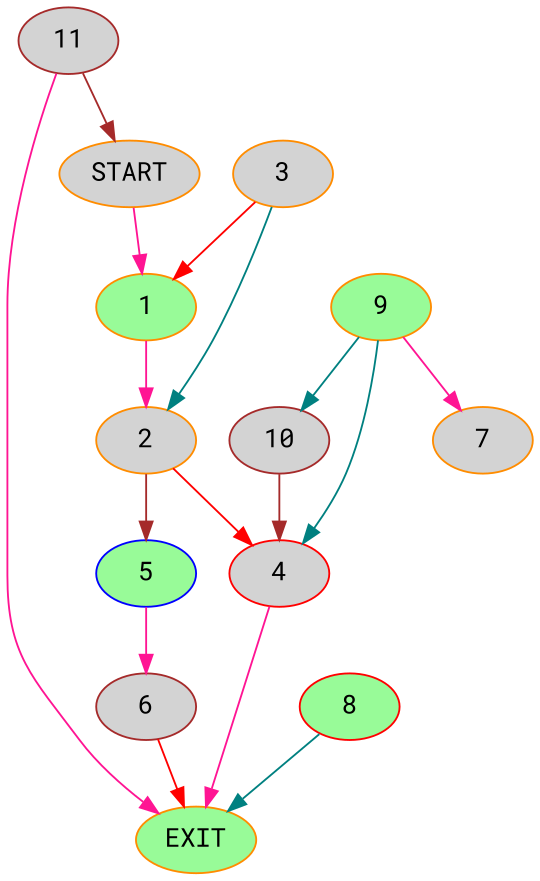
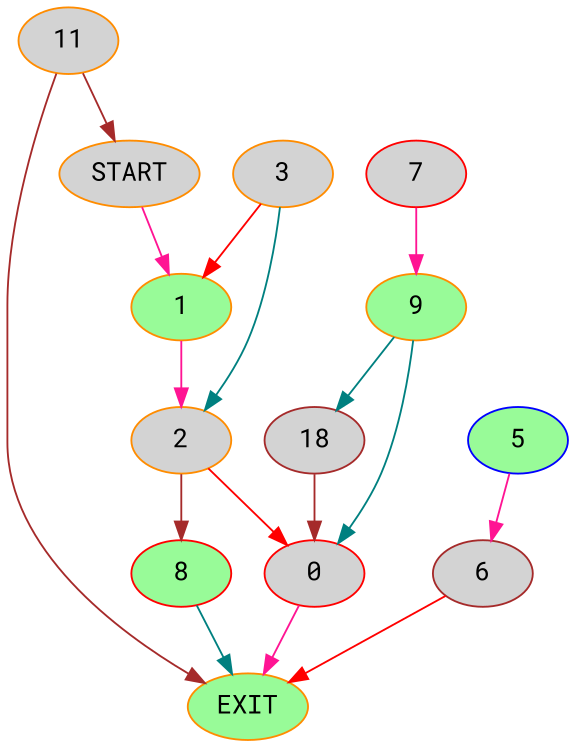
(68, 41) -> (68, 41)
(426, 366) -> (416, 231)
(279, 440) -> (314, 440)
(483, 440) -> (416, 174)
(7, 458) -> (7, 408)
(146, 498) -> (181, 498)
(279, 574) -> (314, 574)
